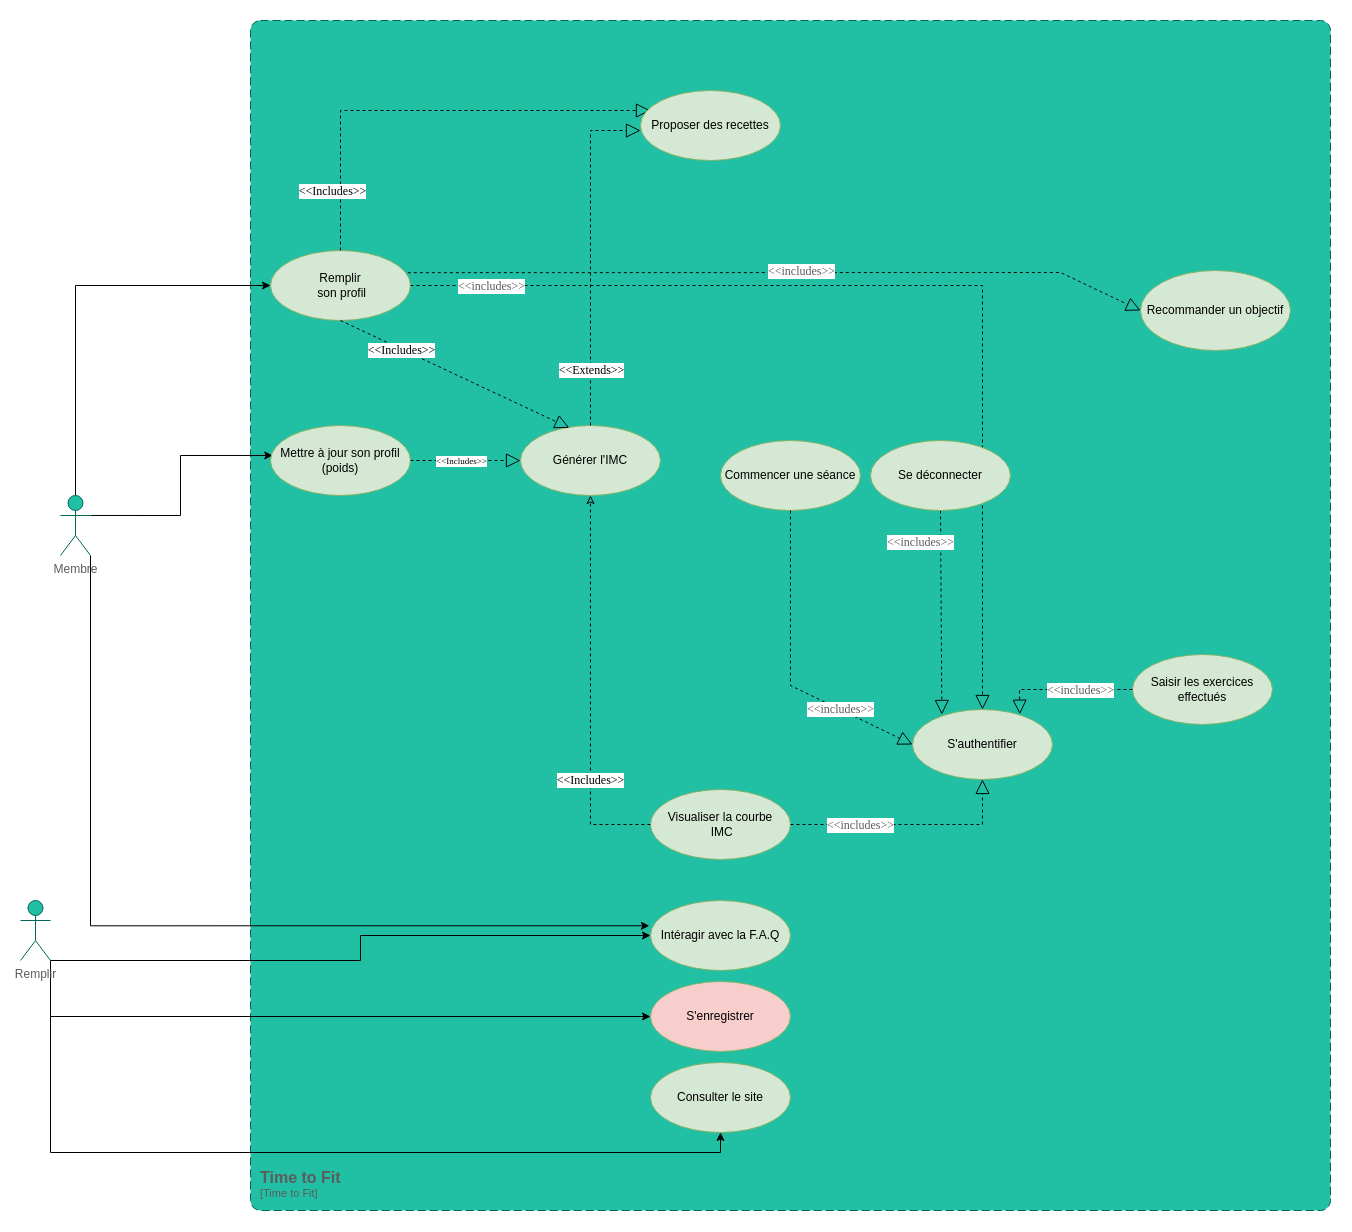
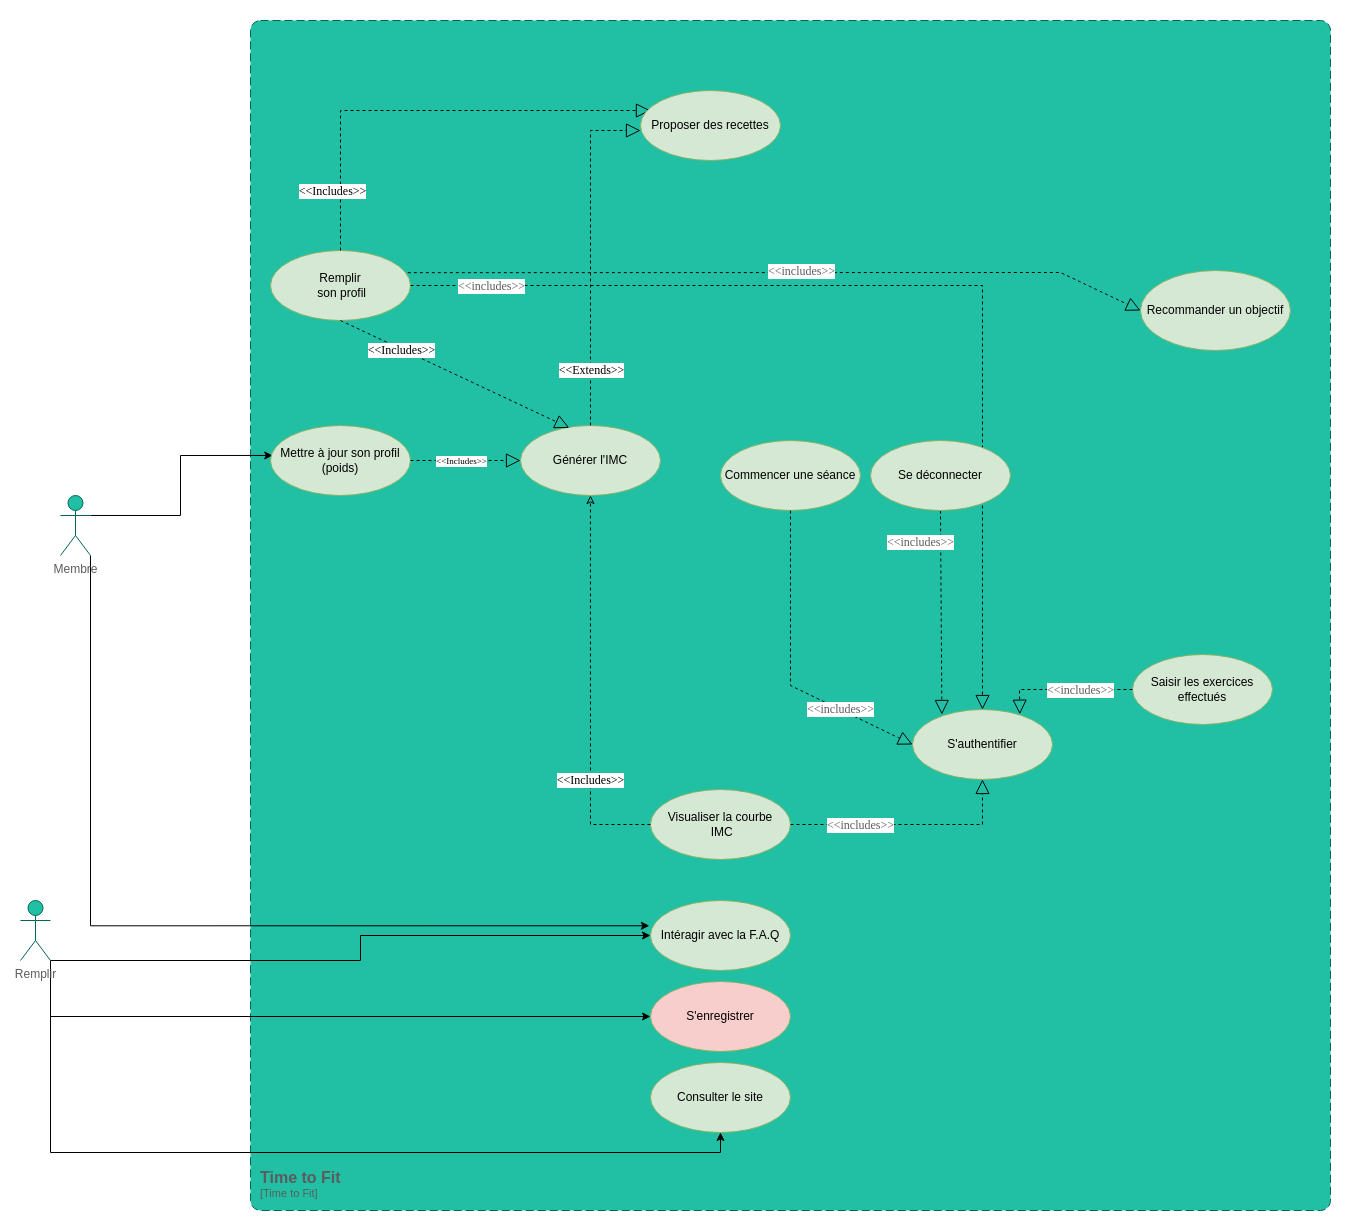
(76, 297) -> none
